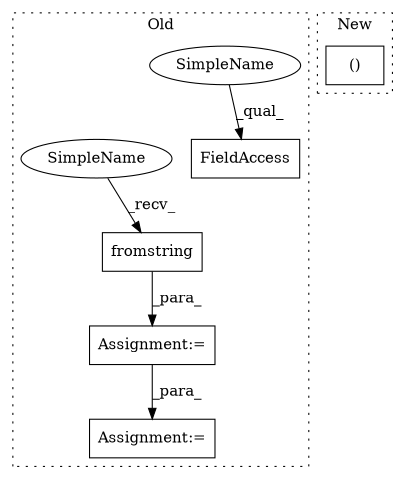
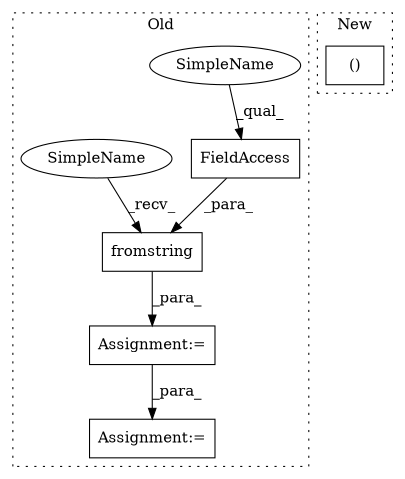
none -> (203, 201)
